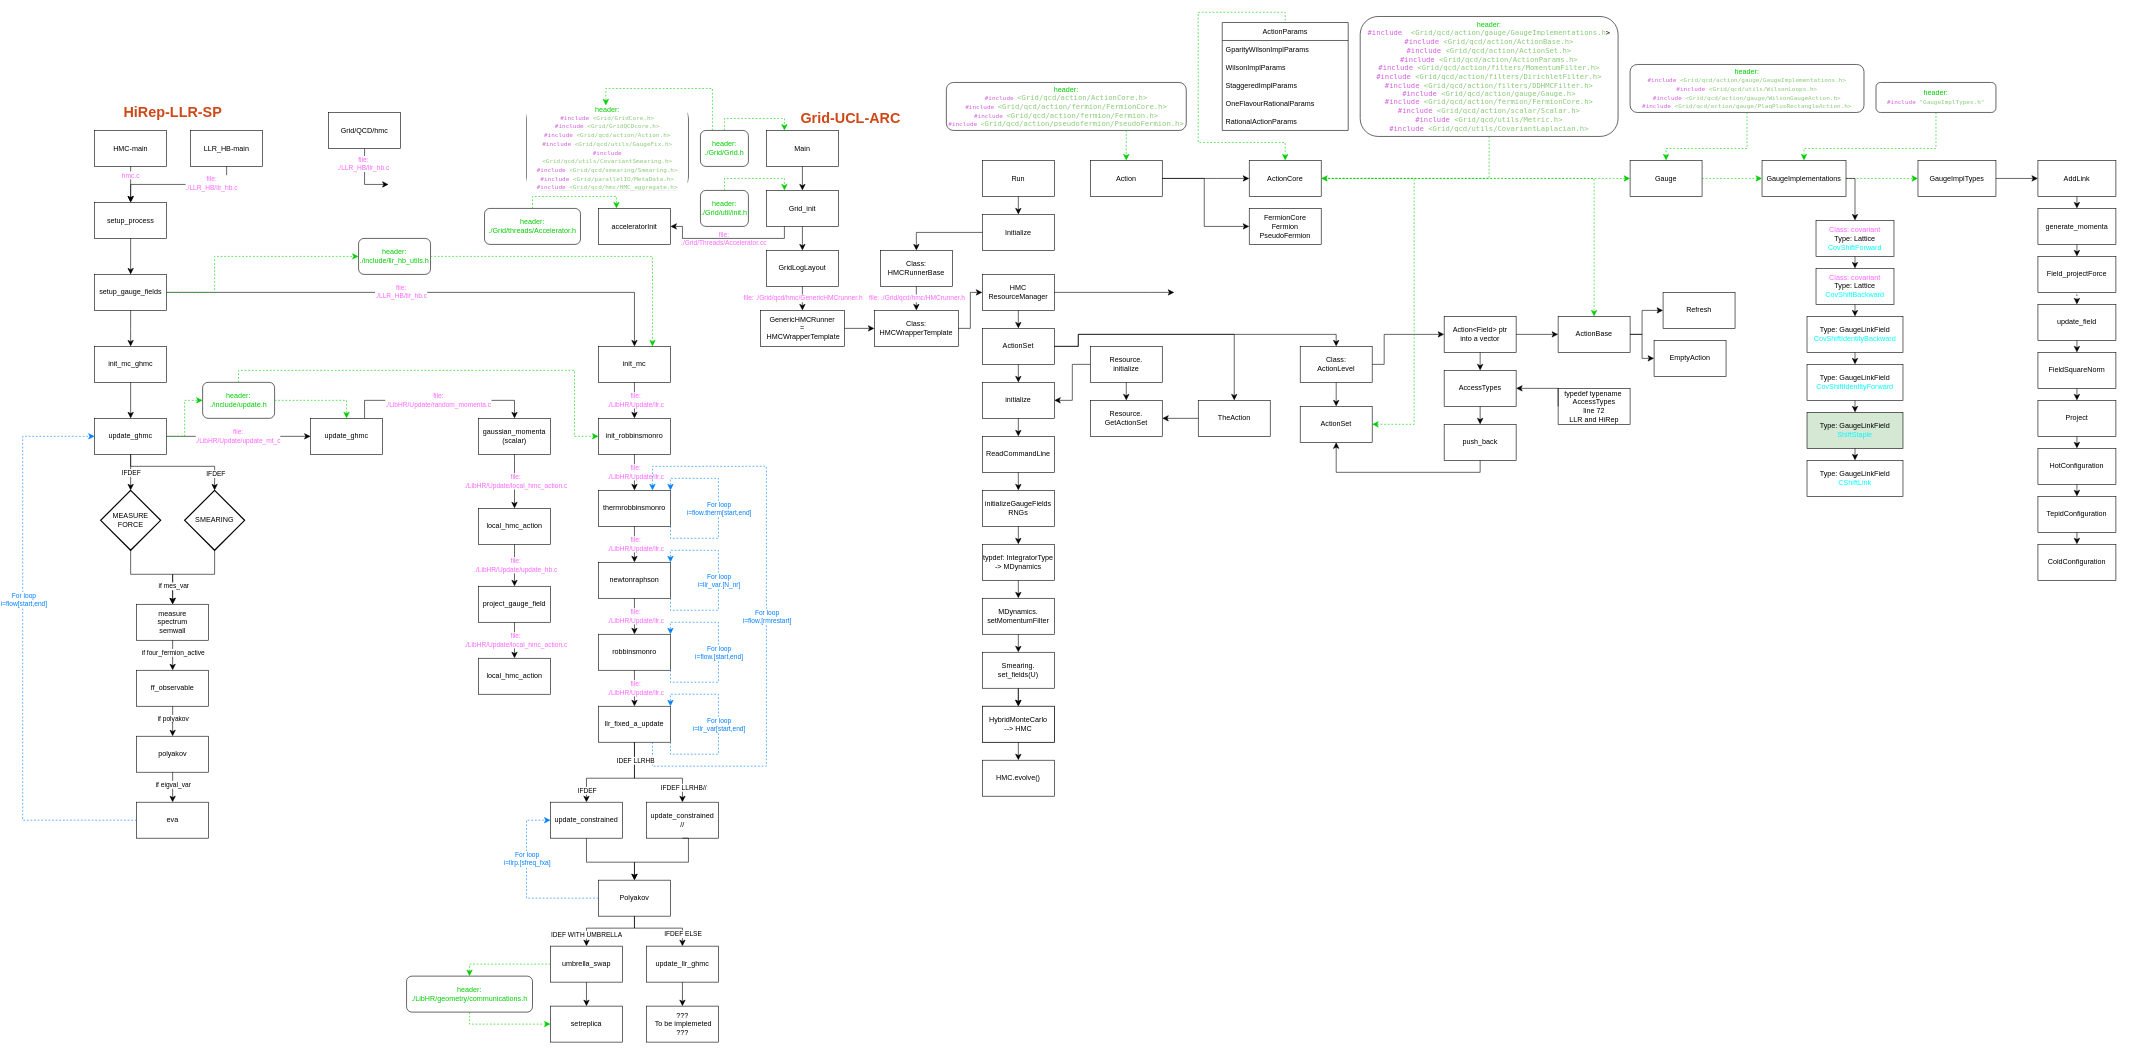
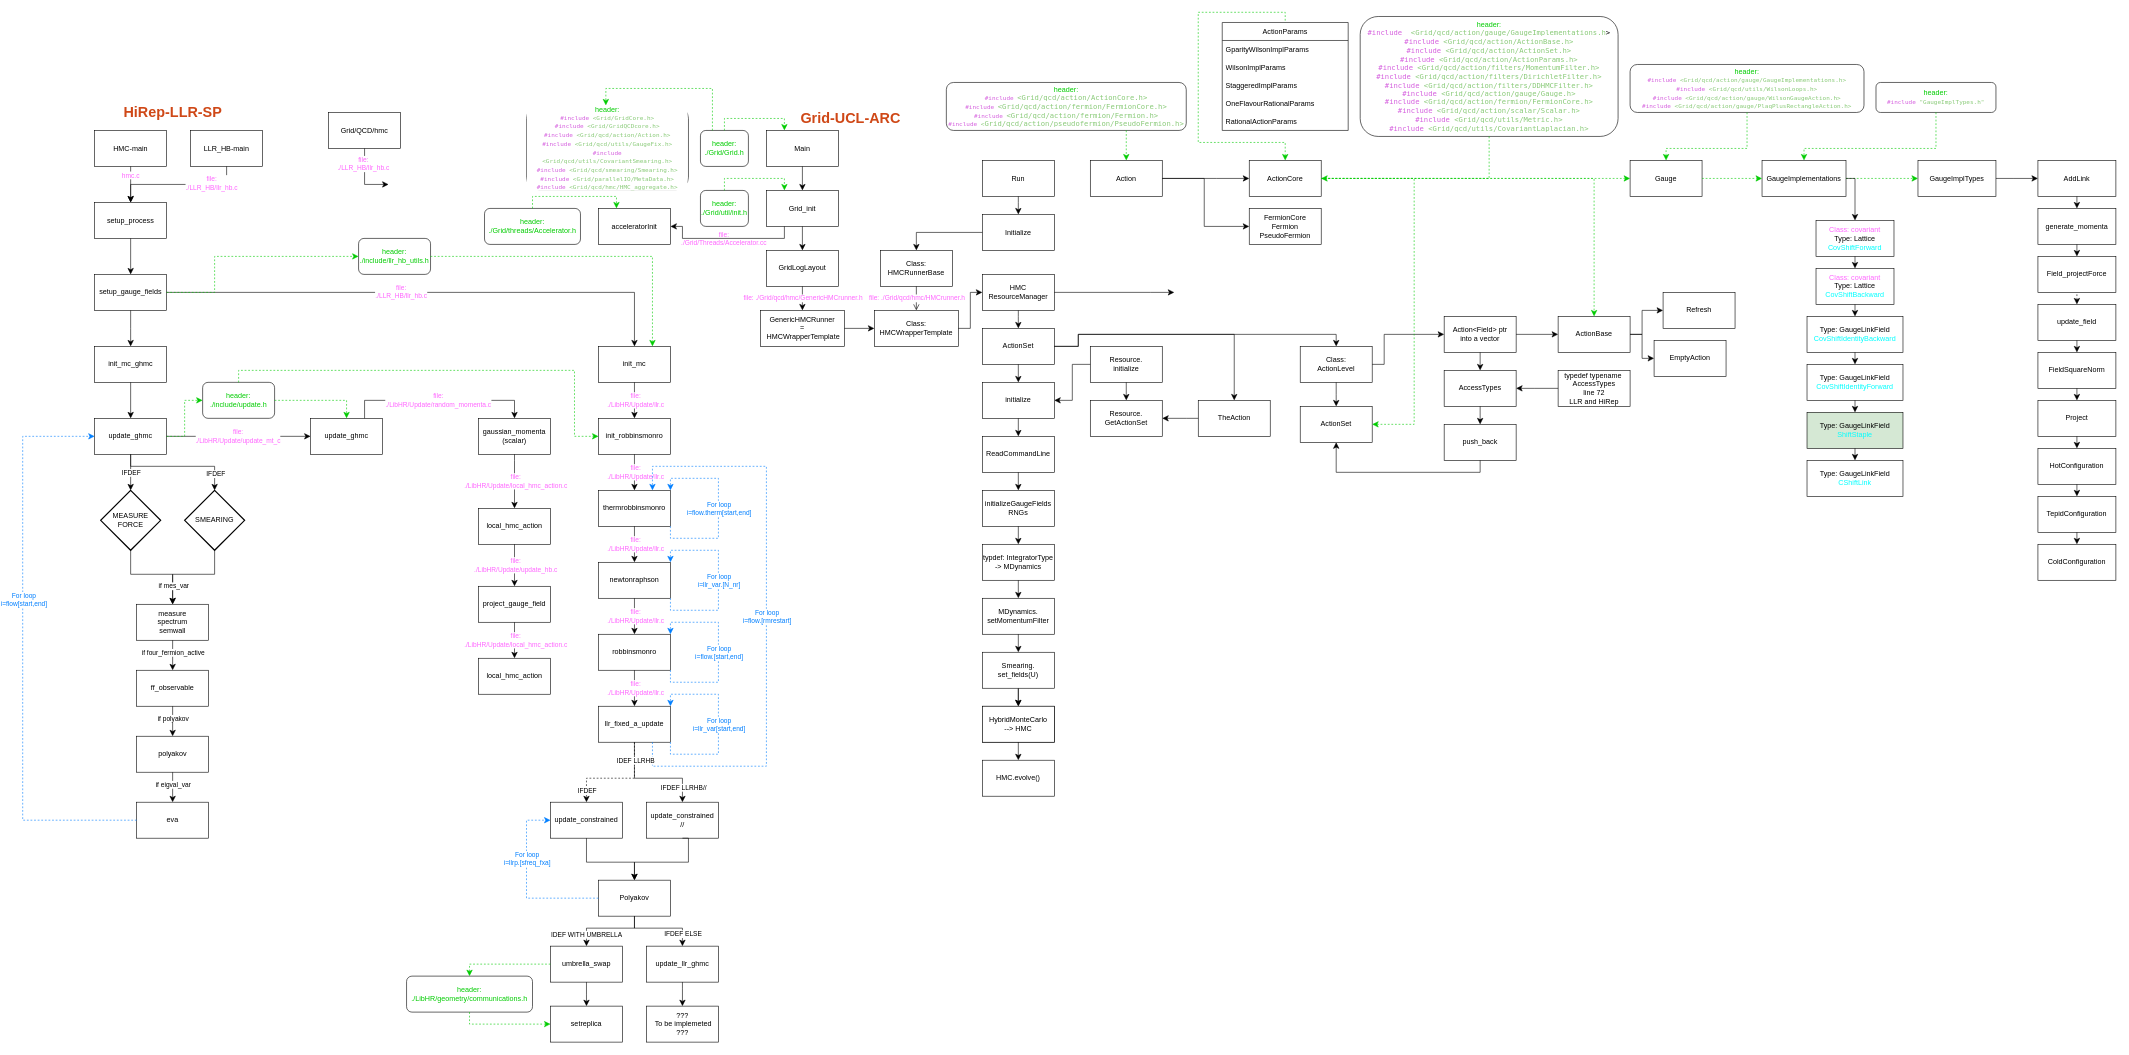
(917, 304) -> (917, 305)
(1595, 407) -> (1595, 389)
(606, 779) -> (606, 779)
